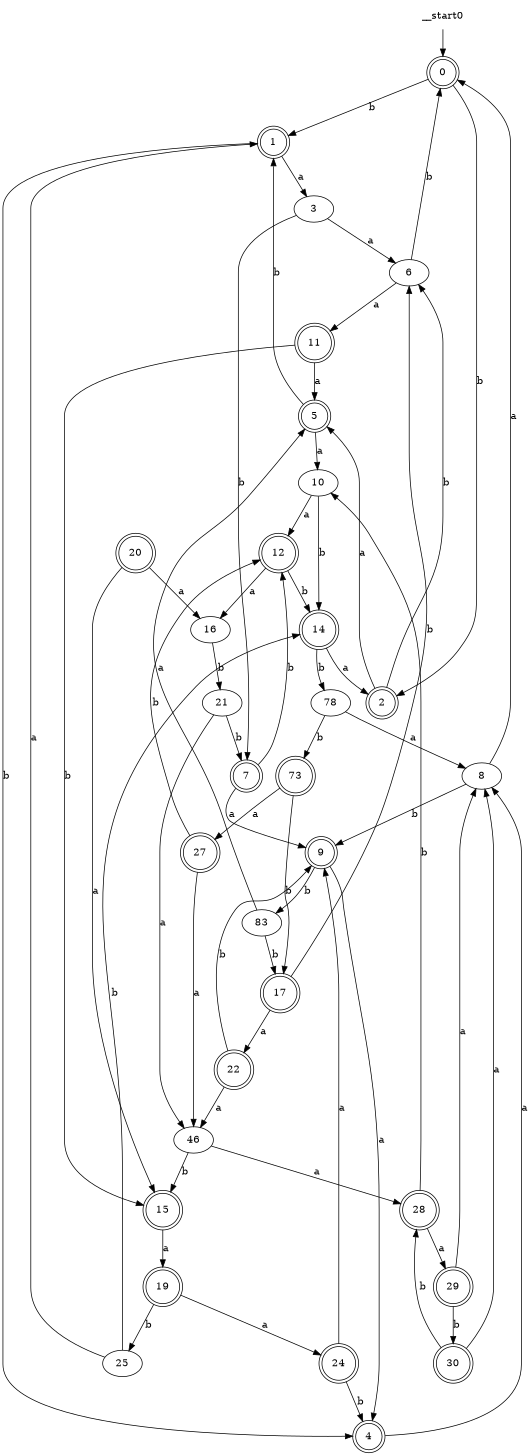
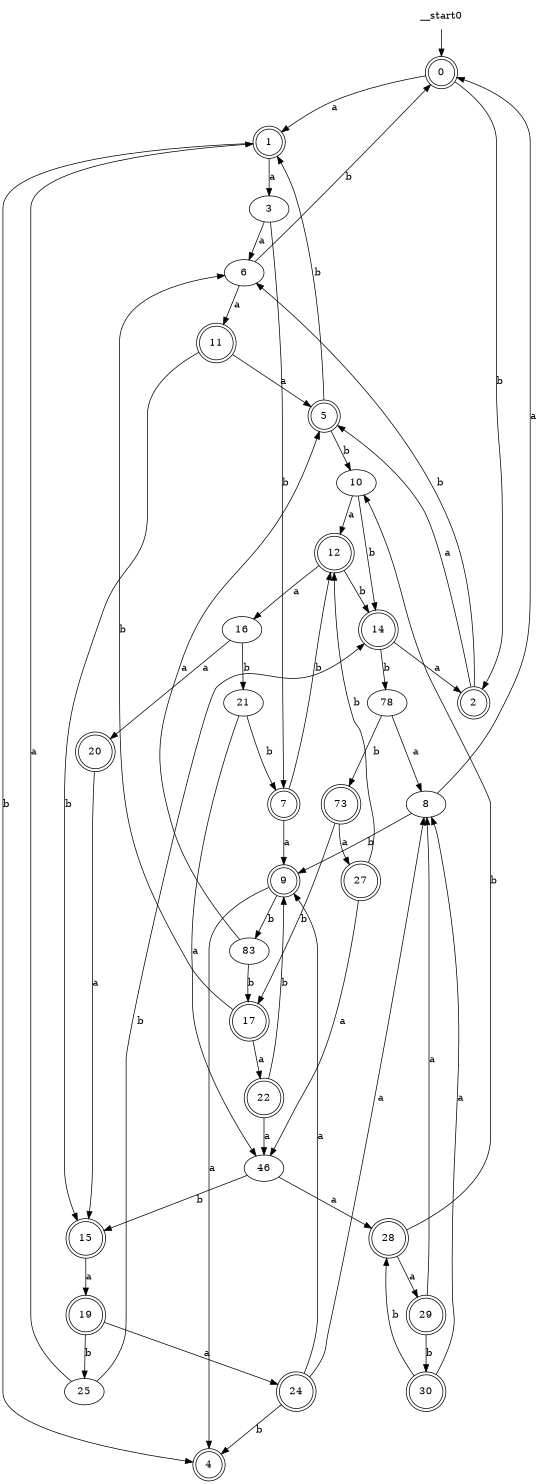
(373, 107) -> (335, 107)
(320, 451) -> (347, 451)
(172, 590) -> (182, 680)
(521, 1160) -> (374, 1104)
